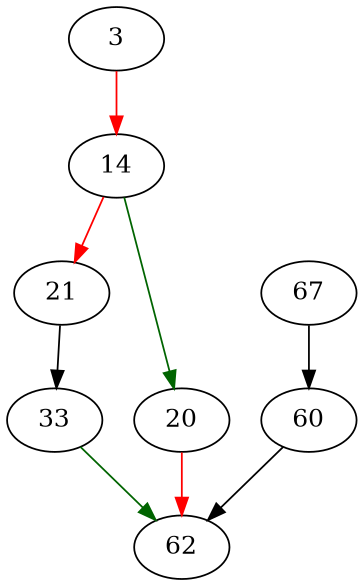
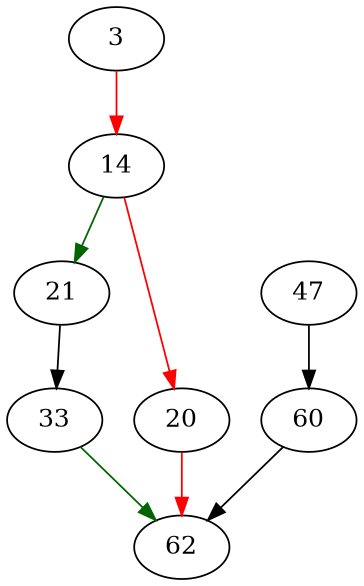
(93, 221) -> (93, 221)
(147, 284) -> (147, 284)
(309, 293) -> (309, 293)
